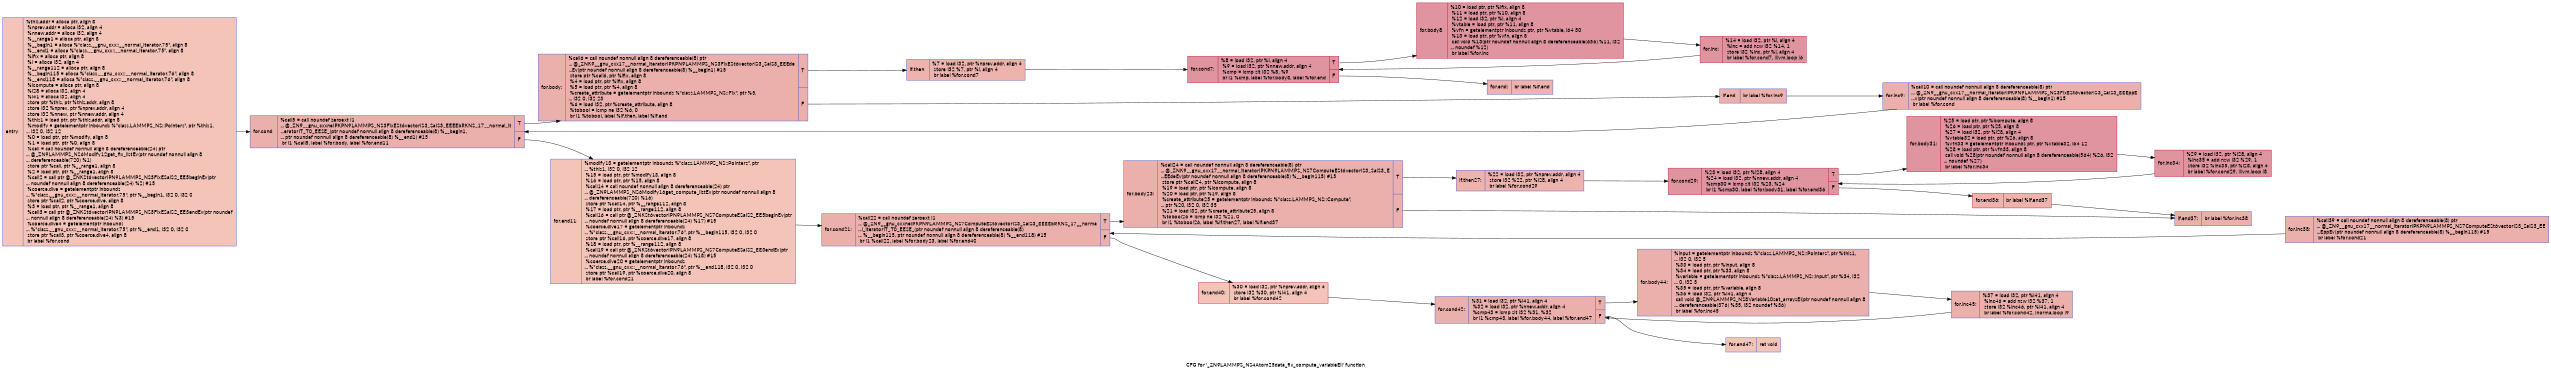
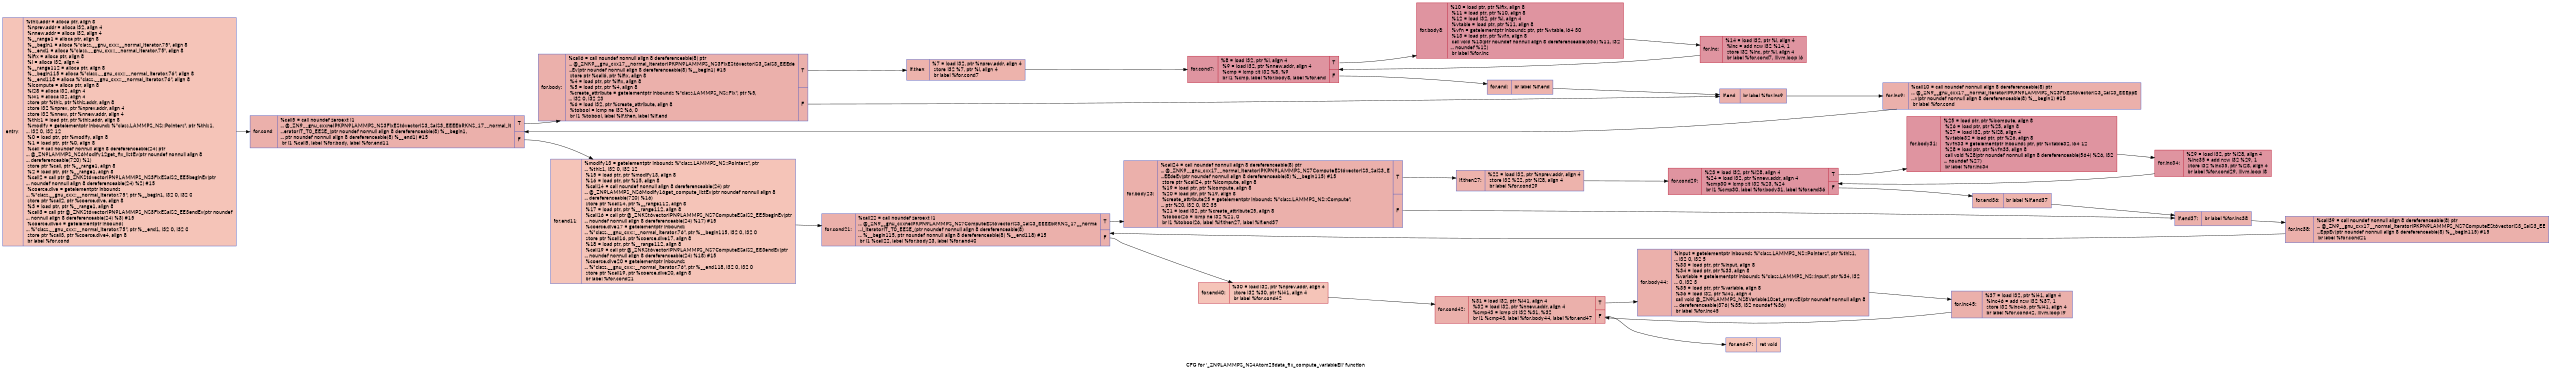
none -> (1634, 91)
(2012, 201) -> (2012, 201)
none -> (2266, 222)
(1520, 310) -> (1520, 310)
(2026, 313) -> (2026, 313)
